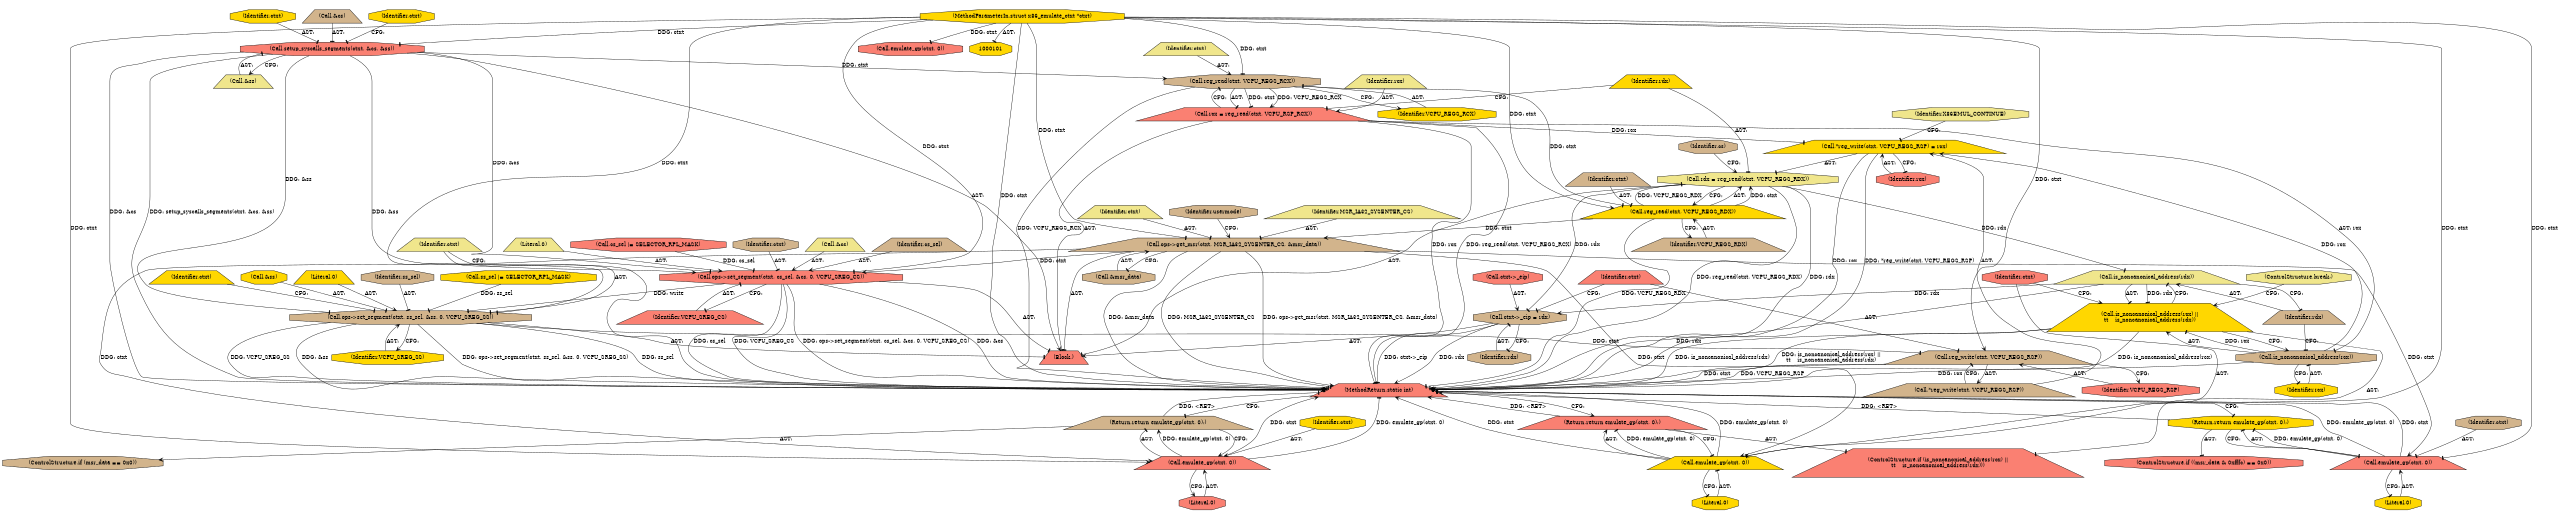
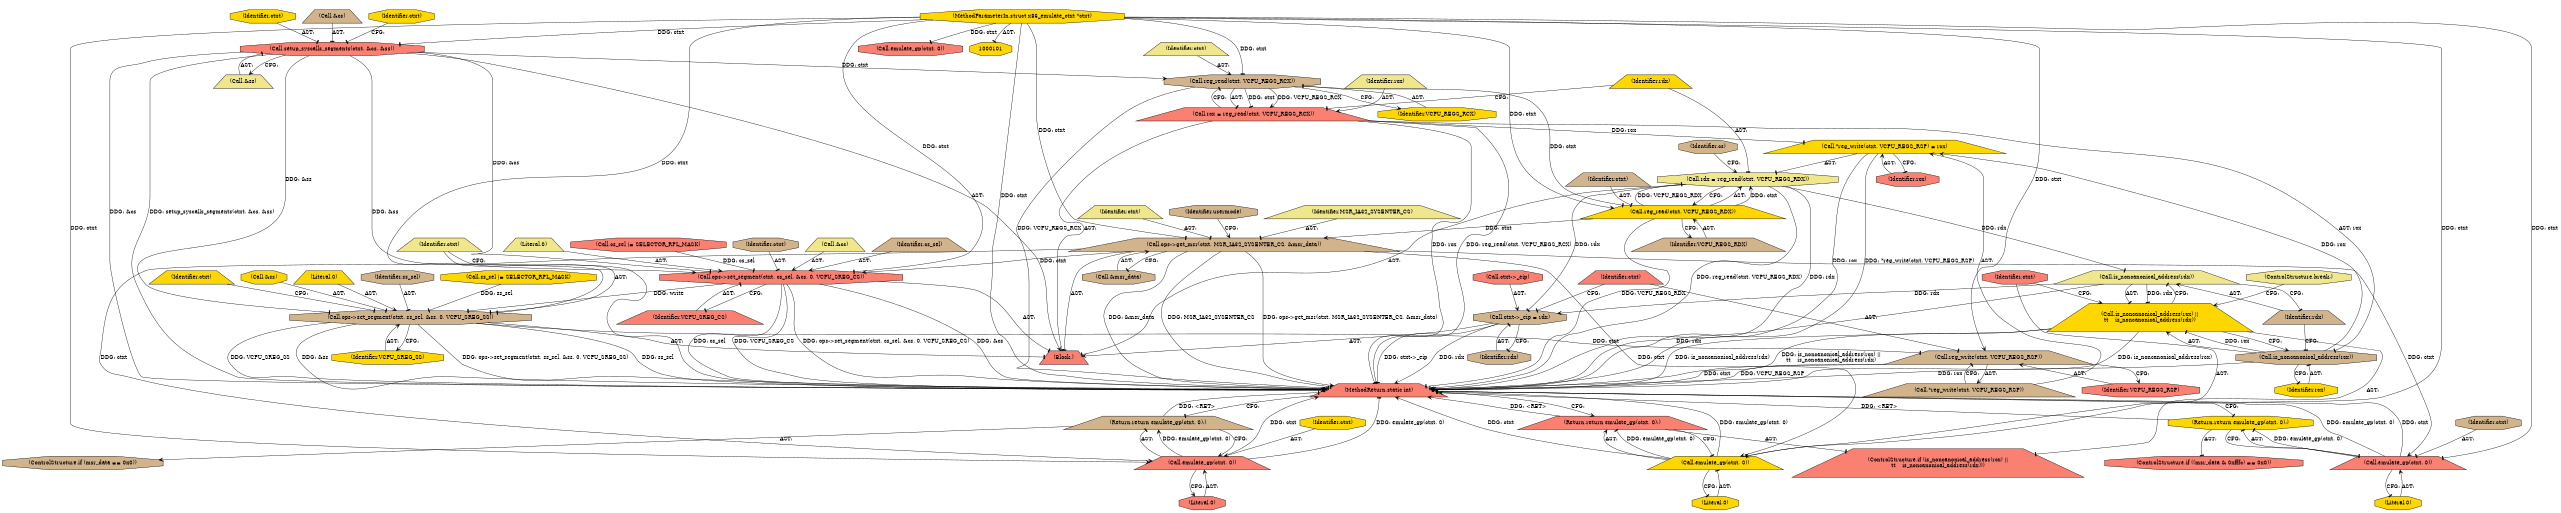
(1254, 114) -> (1254, 114)
(1960, 114) -> none
